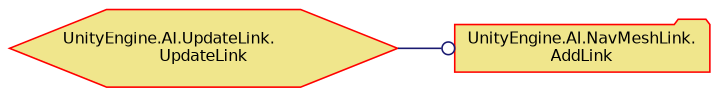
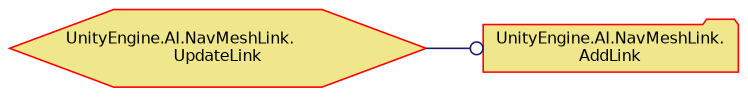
(204, 48) -> (218, 48)
